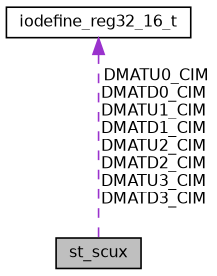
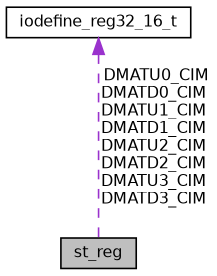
(99, 253) -> (99, 253)
